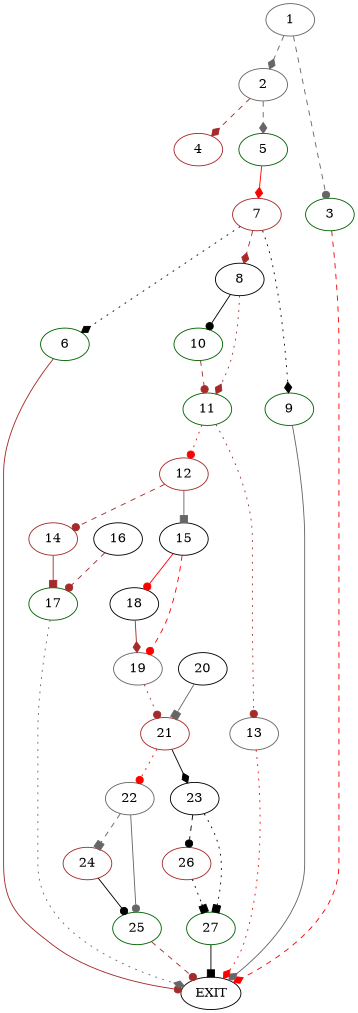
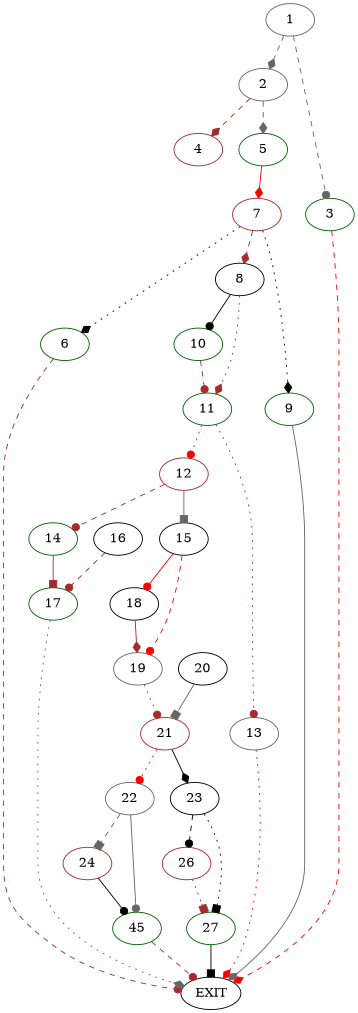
(53, 539) -> (53, 539)
(4, 720) -> (4, 720)
(197, 892) -> (197, 892)
(137, 928) -> (137, 928)
